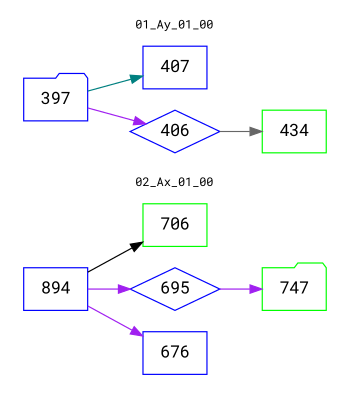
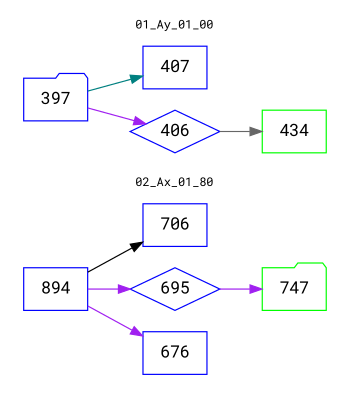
(175, 183) -> (175, 183)
(175, 225) -> (175, 225)
